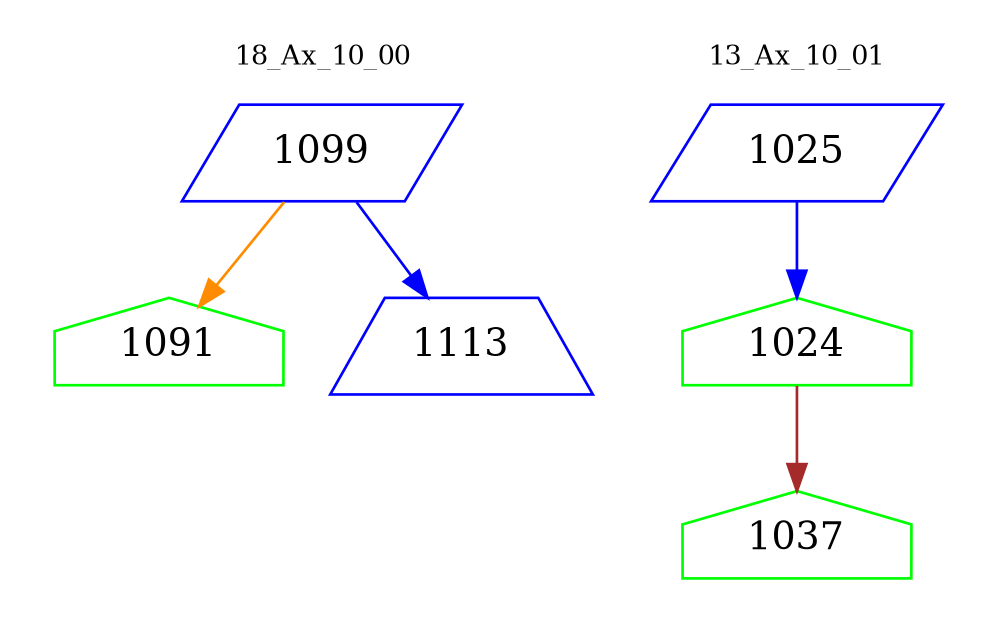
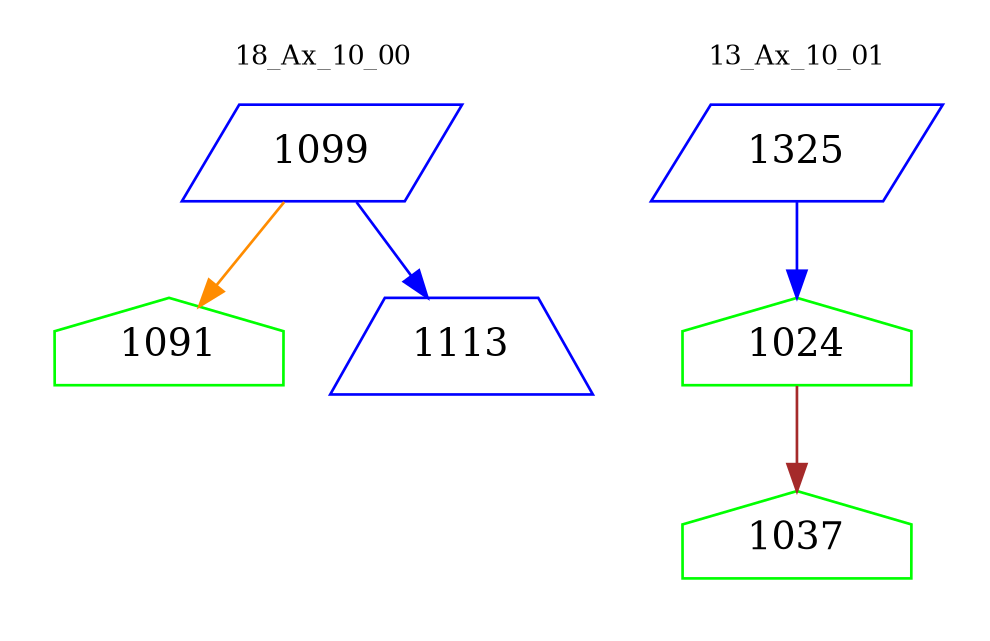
(797, 153) -> (797, 153)
